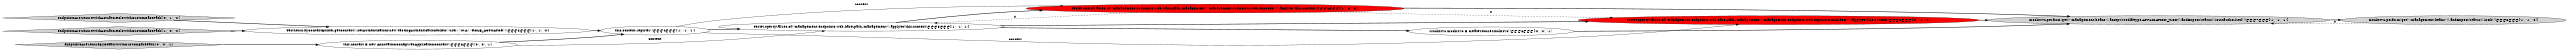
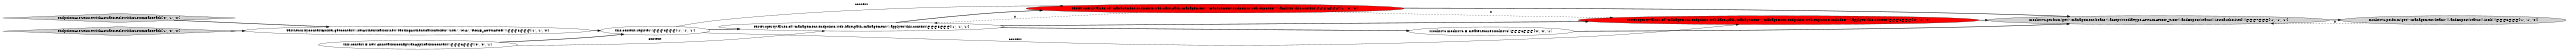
(119, 45) -> none
